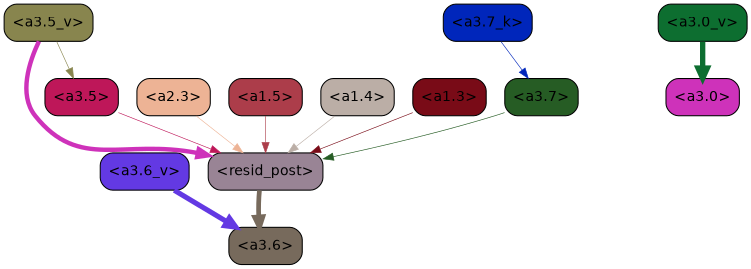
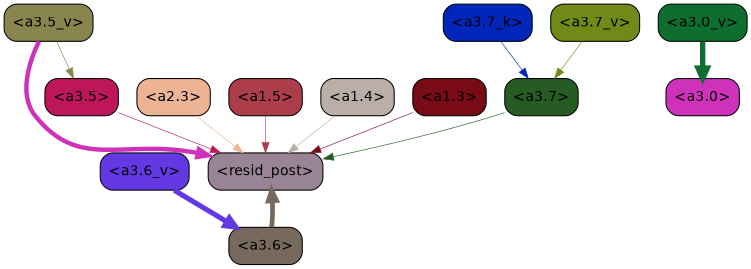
none -> (595, 23)
(259, 204) -> (272, 214)
